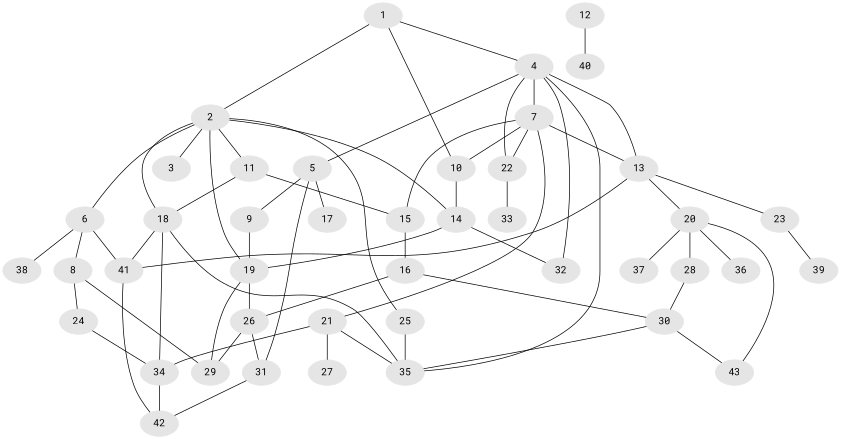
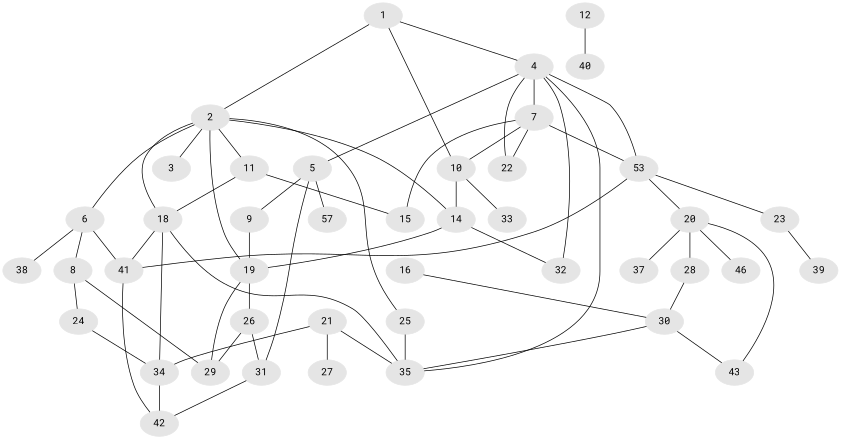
(639, 169) -> (639, 169)
(507, 194) -> (482, 194)
(327, 220) -> (327, 220)
(405, 245) -> none
(491, 263) -> none
(741, 271) -> (741, 271)
(333, 294) -> none
